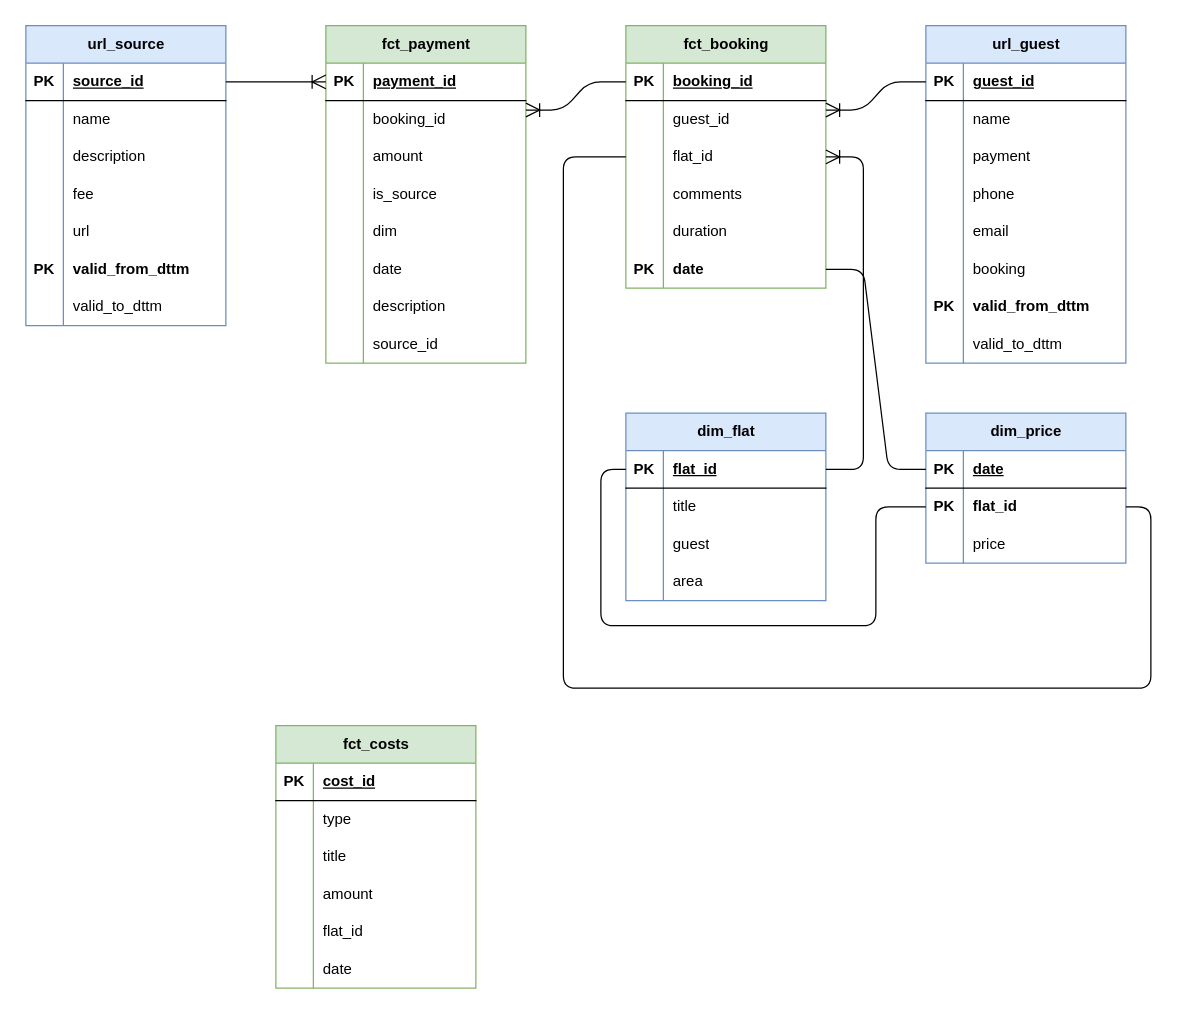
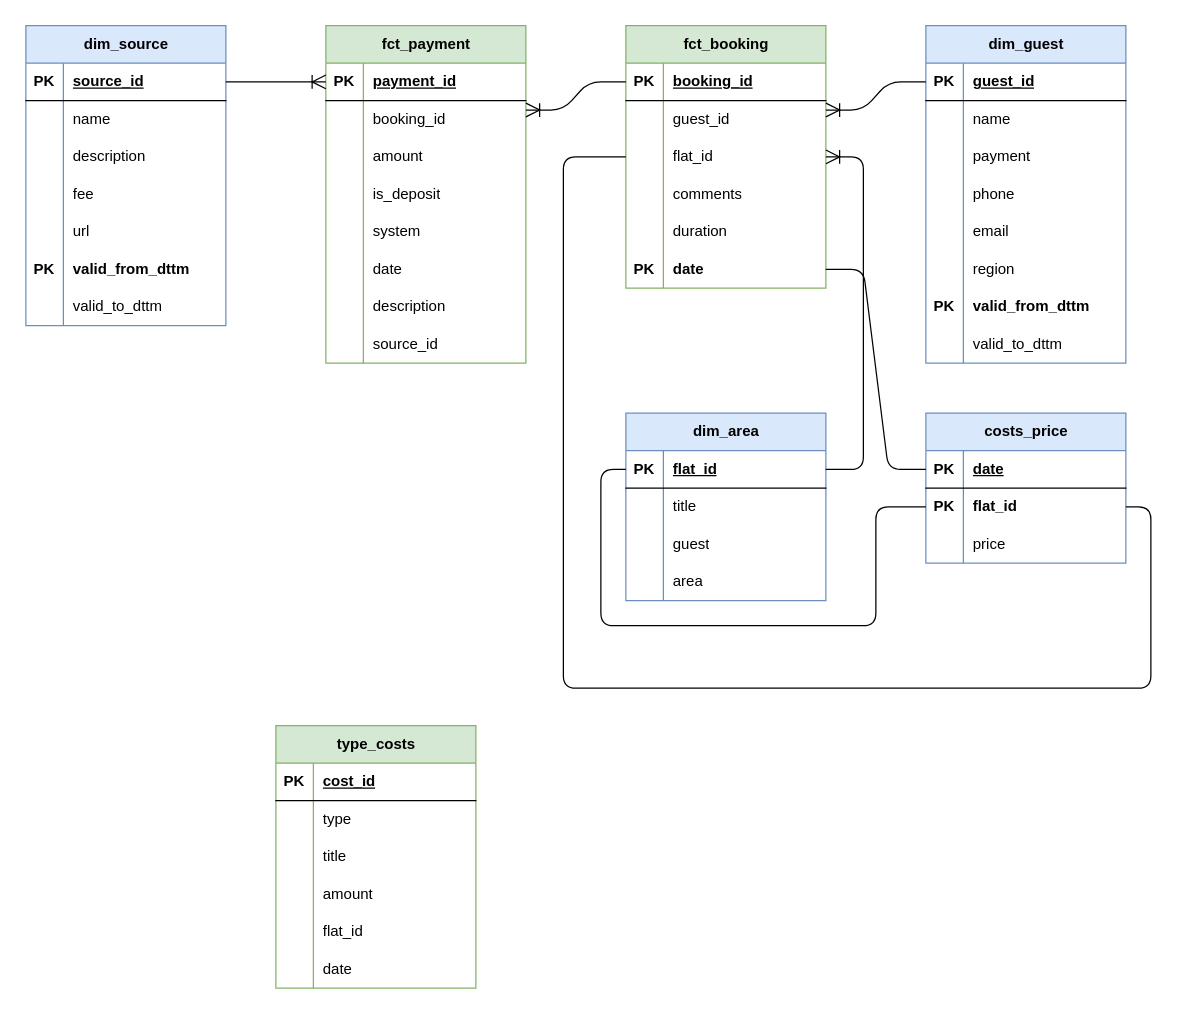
(126, 44) -> (126, 44)
(1026, 44) -> (1026, 44)
(409, 194) -> (411, 194)
(384, 232) -> (398, 232)
(1001, 269) -> (996, 269)
(726, 432) -> (726, 432)
(1026, 432) -> (1026, 432)
(376, 744) -> (376, 744)
